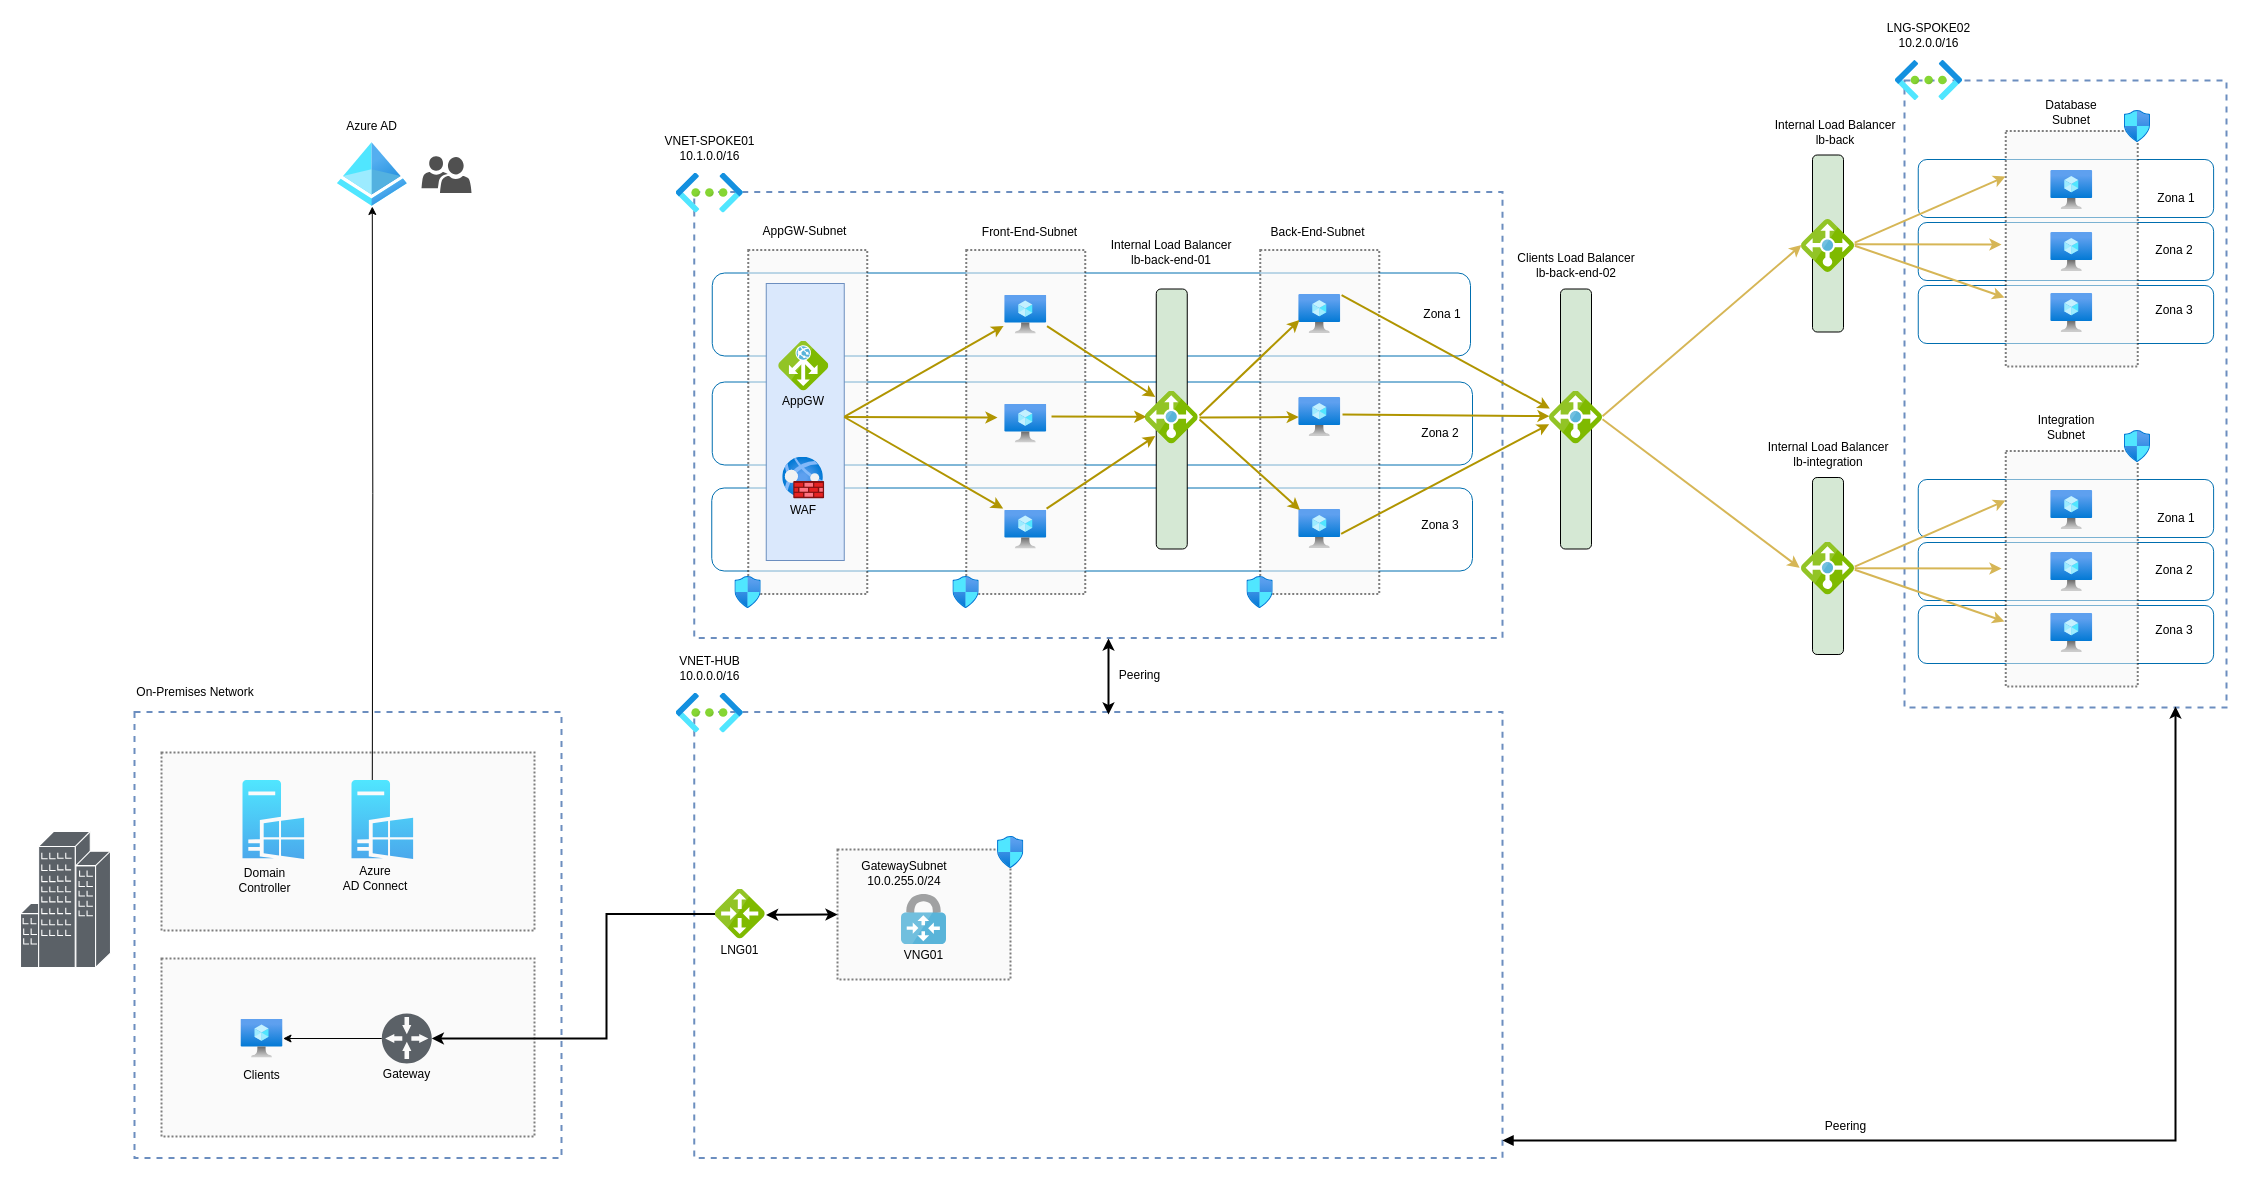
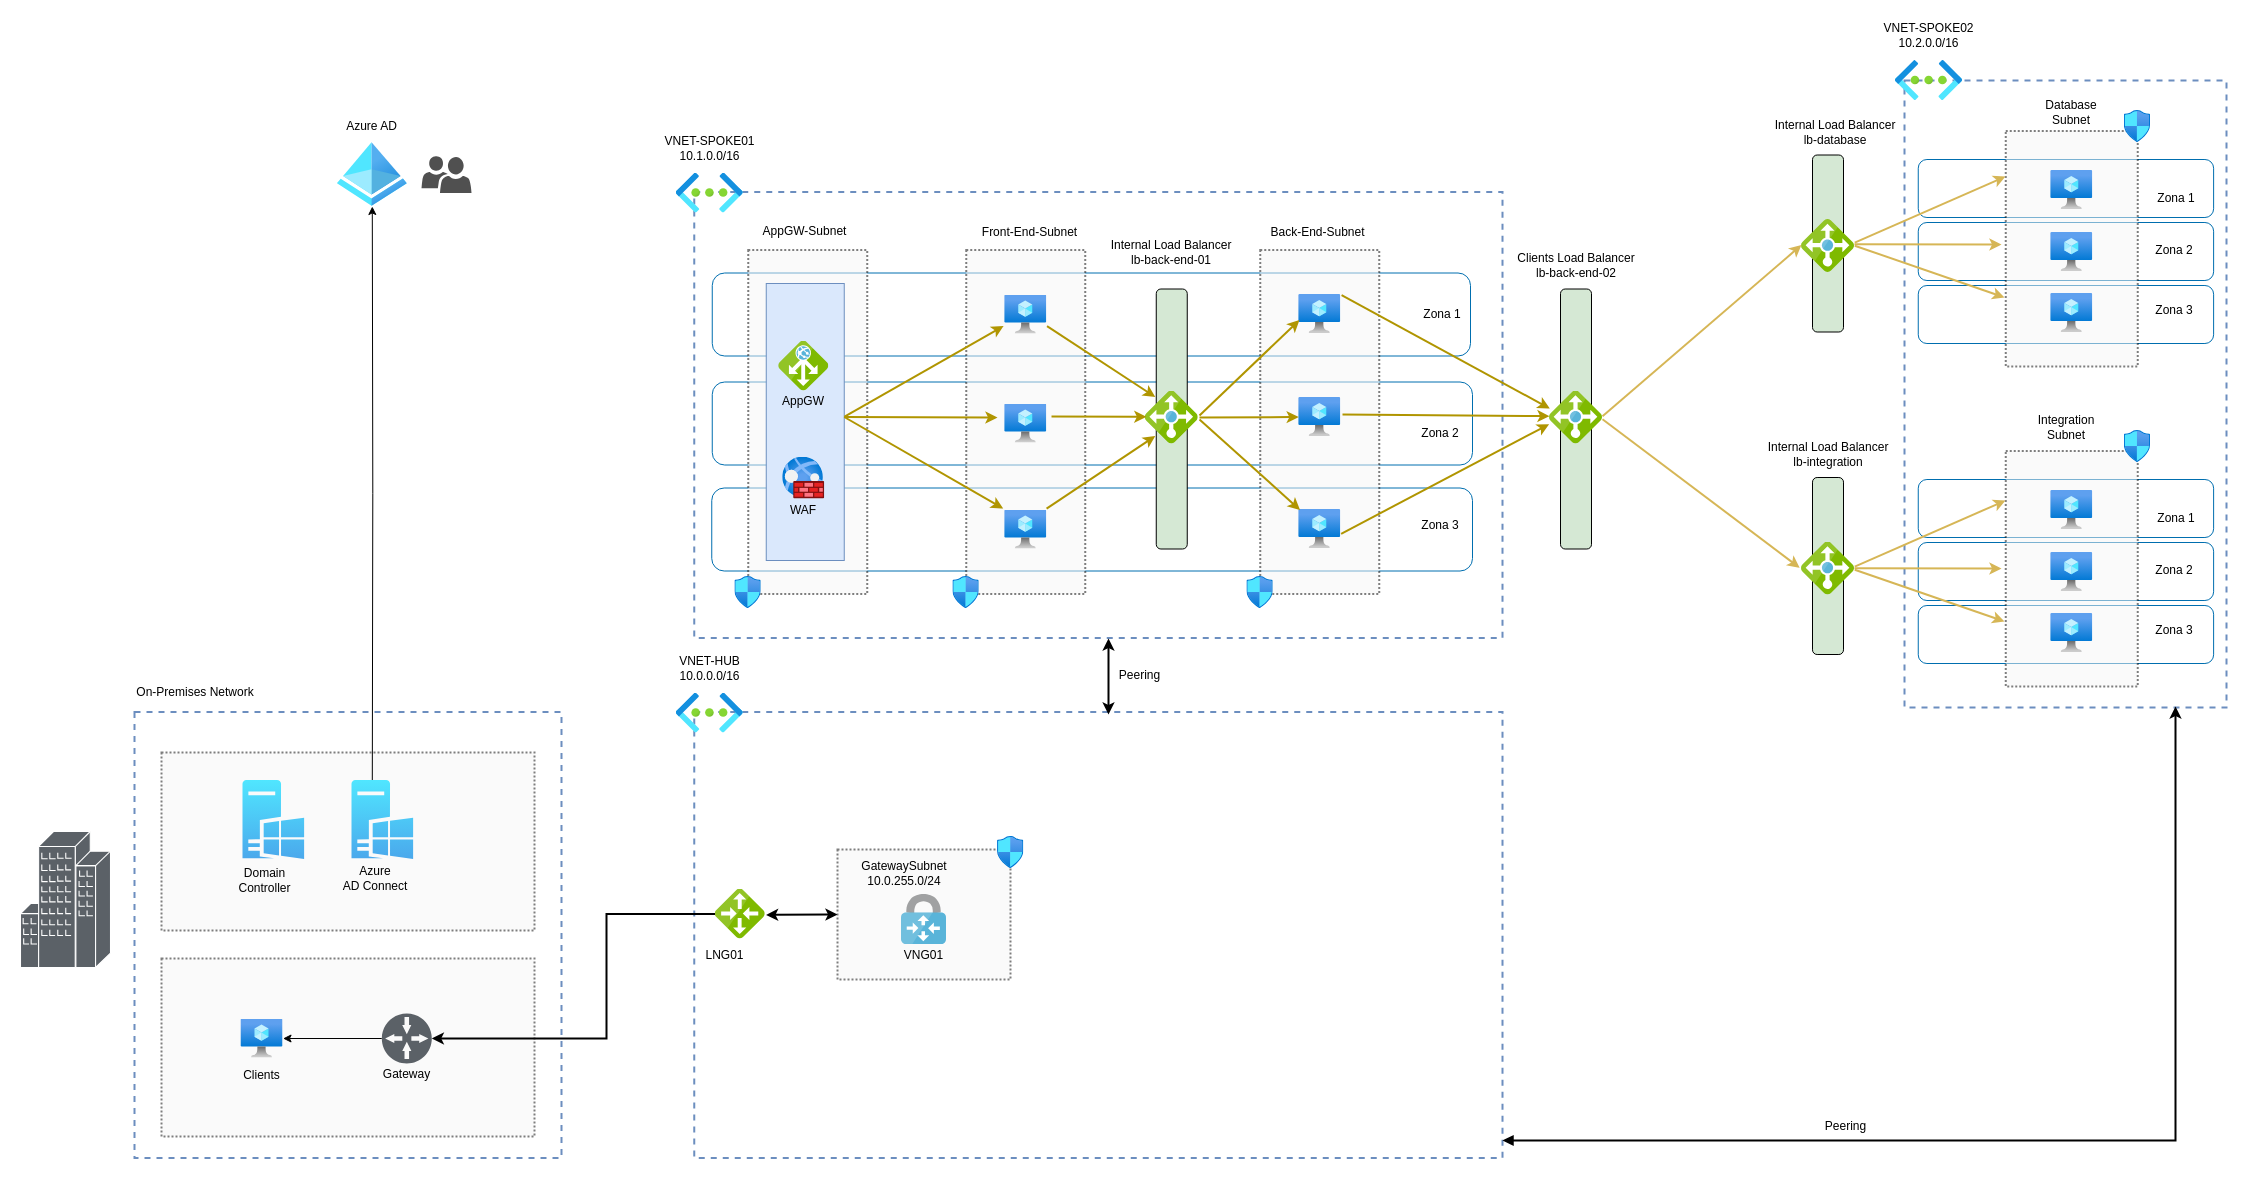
(1929, 36) -> (1929, 36)
(1836, 133) -> (1836, 133)
(740, 951) -> (725, 956)
